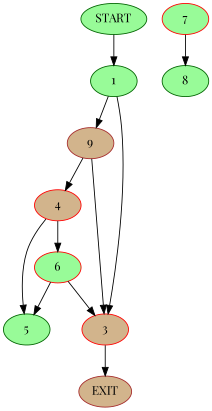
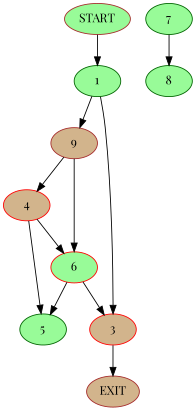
(114, 19) -> (97, 19)
(185, 19) -> (169, 19)
(98, 232) -> (74, 201)
